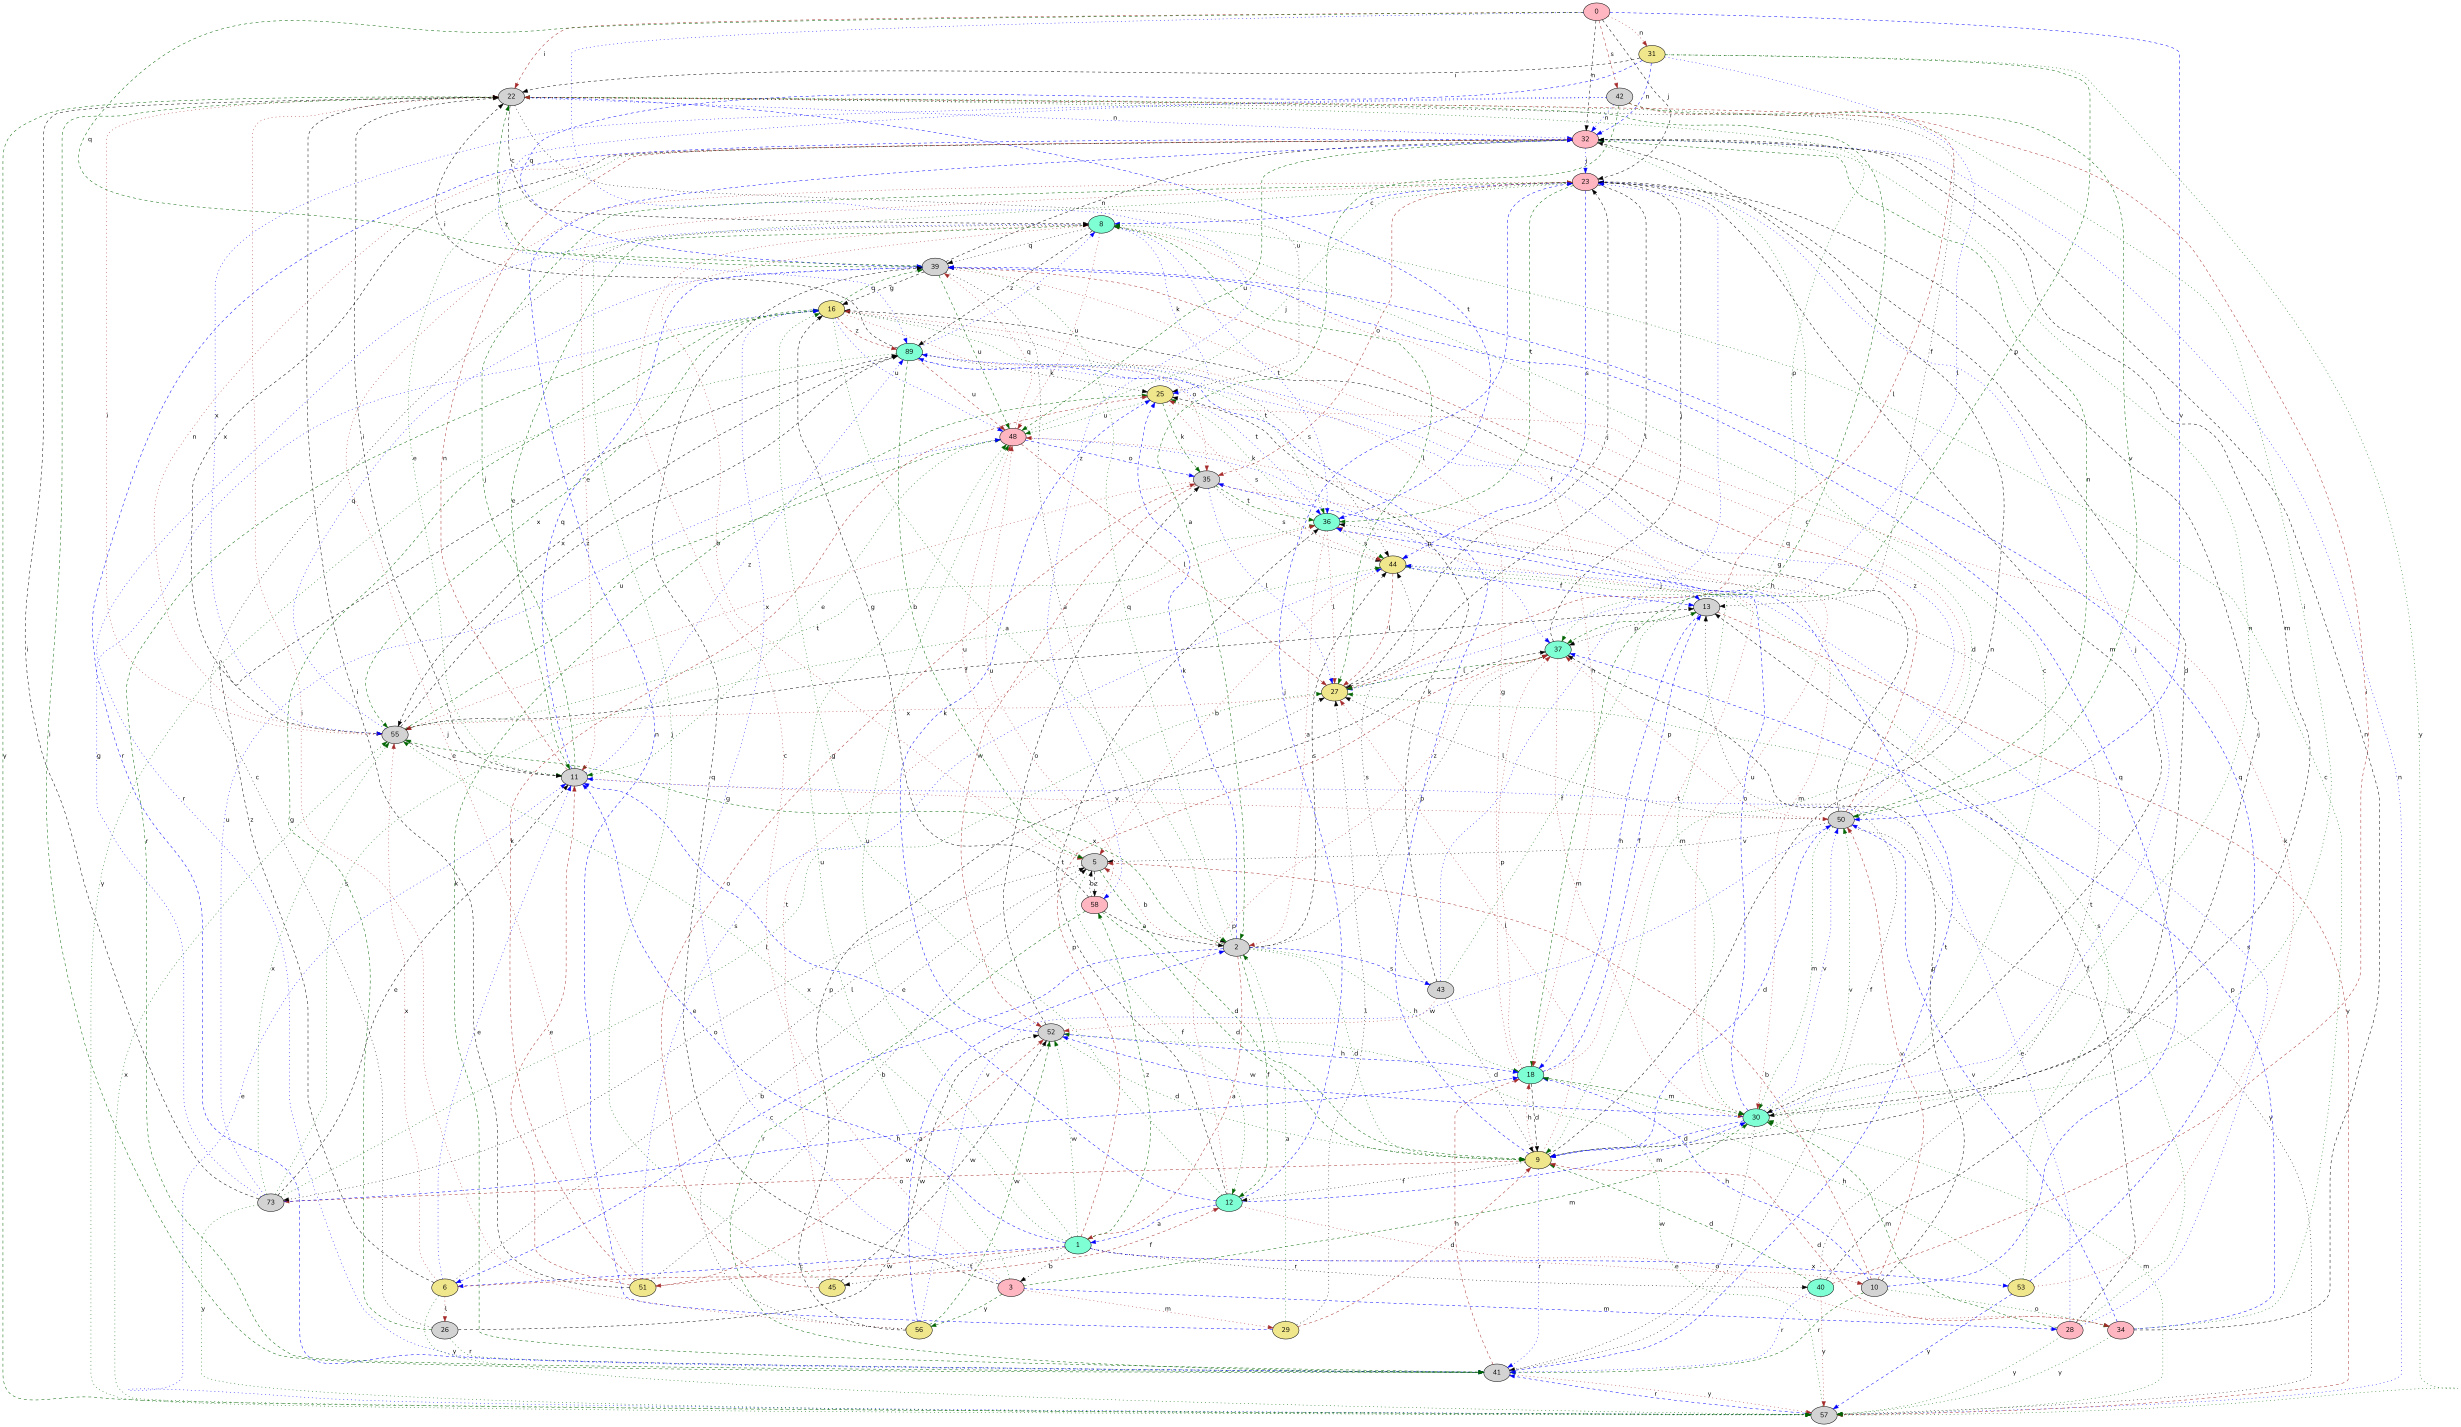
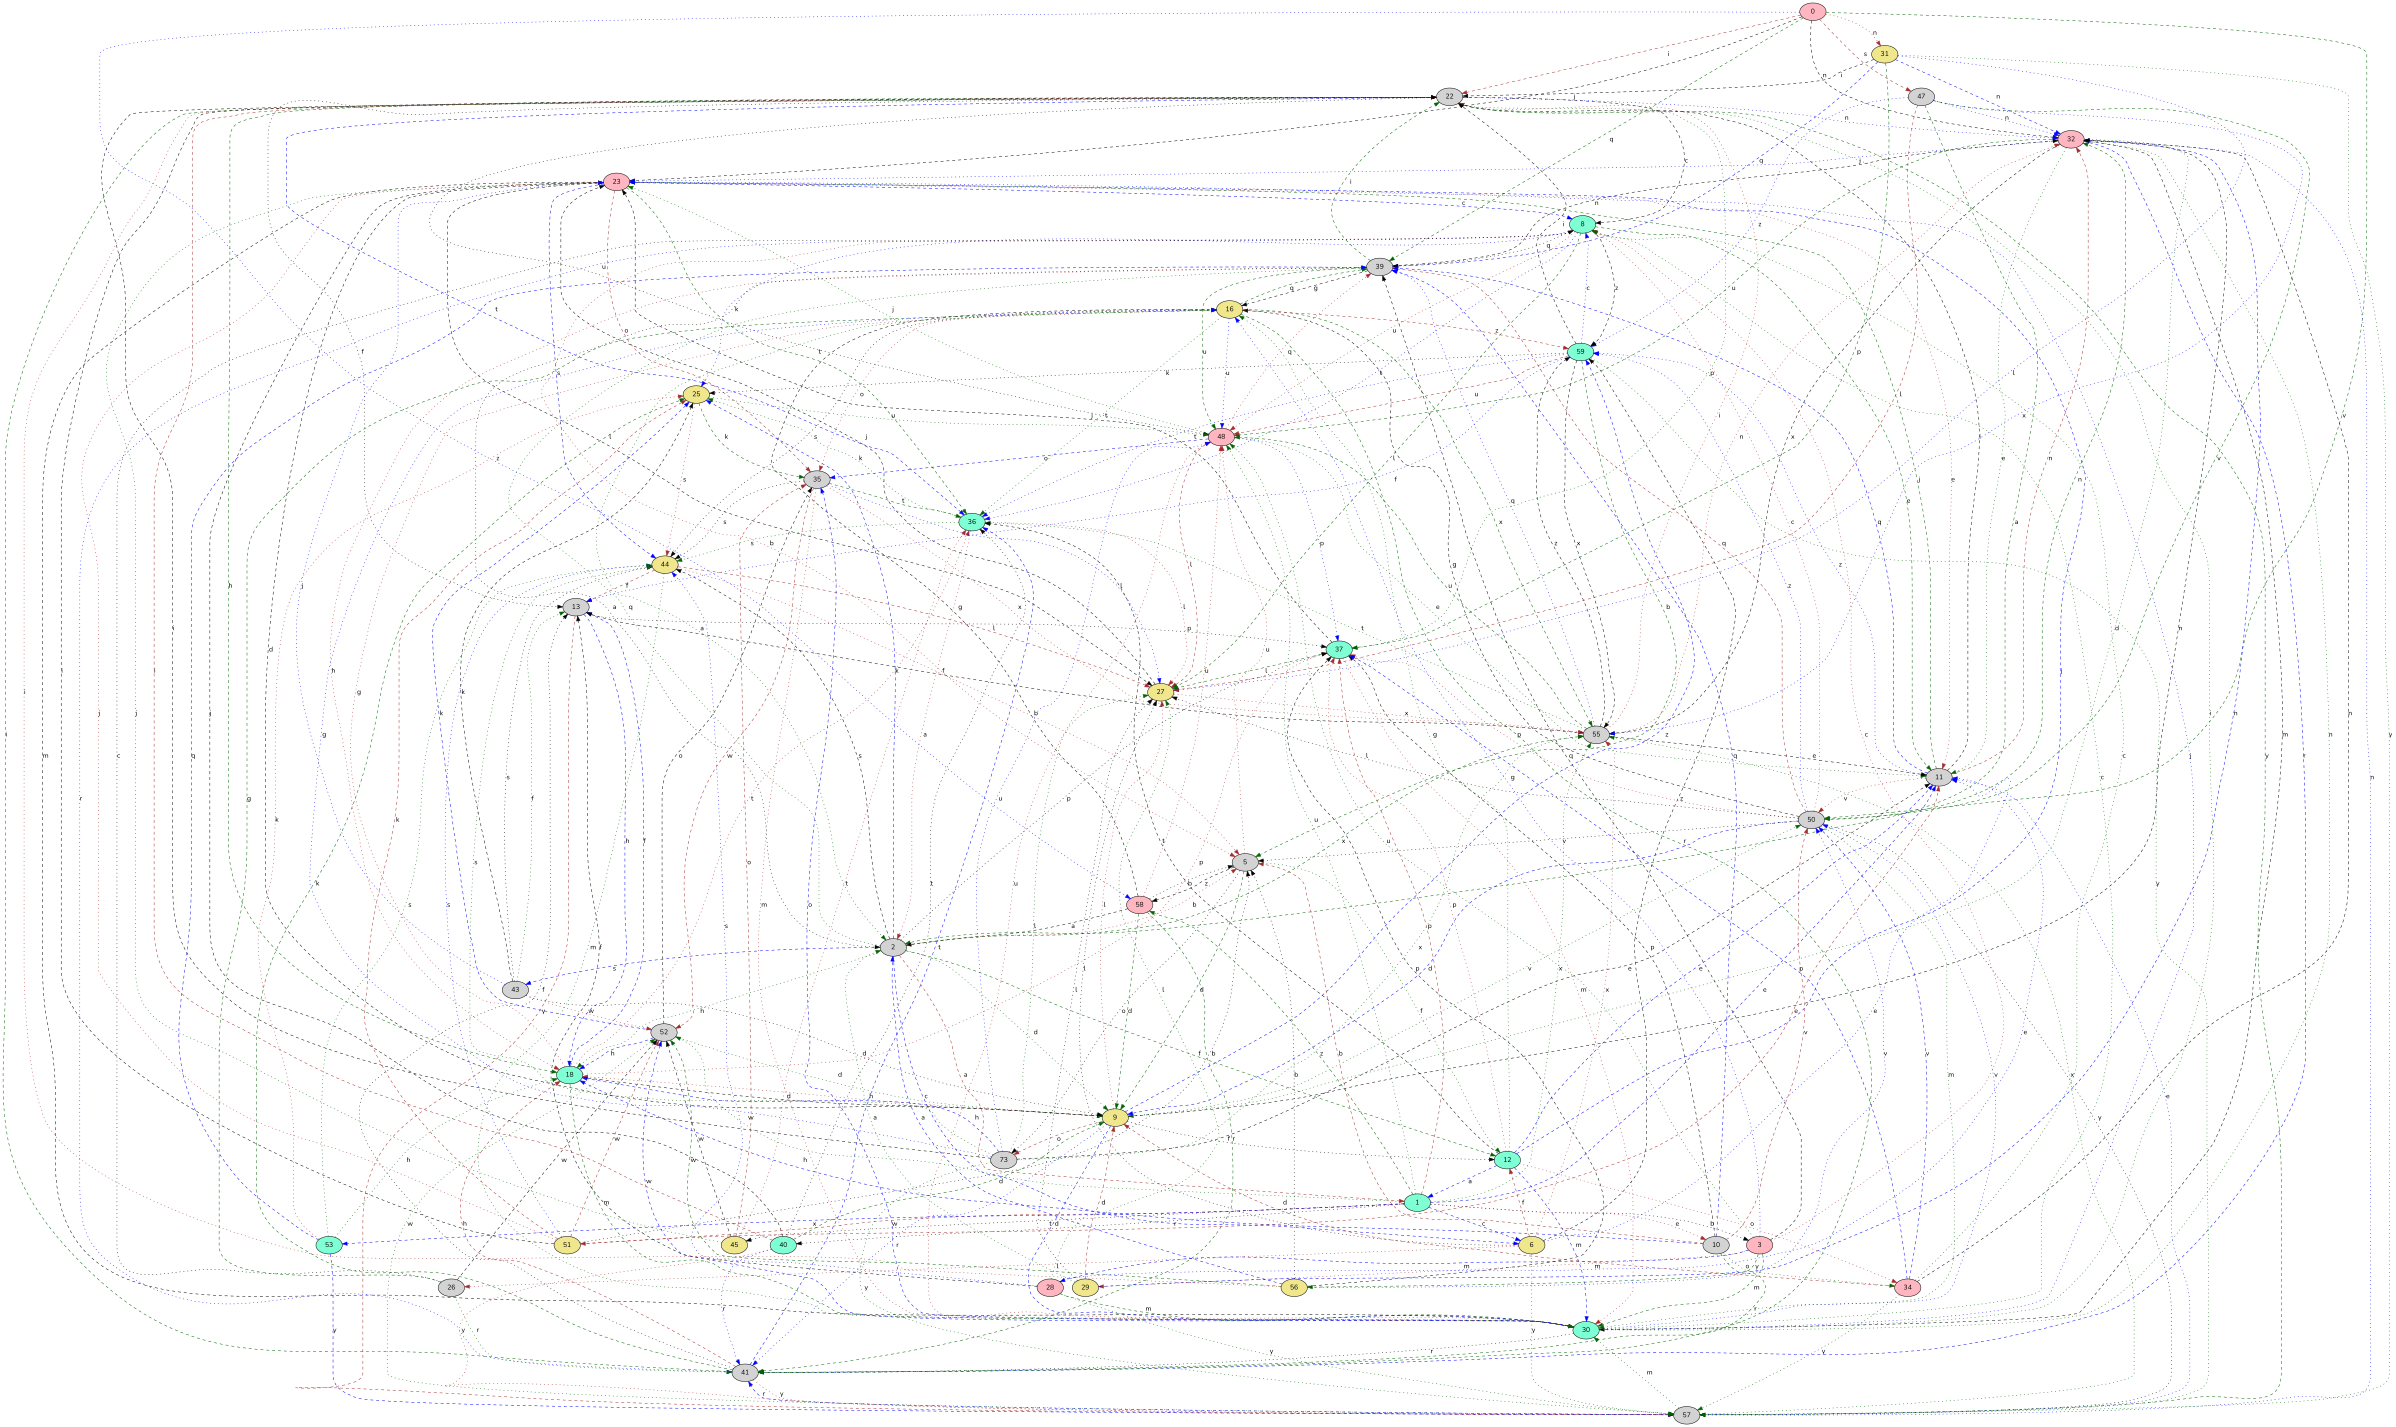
(1620, 97) -> (1921, 97)
(1009, 205) -> (520, 168)
(2179, 259) -> (2360, 333)
(909, 352) -> (1581, 352)
(1547, 588) -> (623, 585)
(1655, 1143) -> (1039, 1303)
(2021, 1288) -> (329, 1245)
